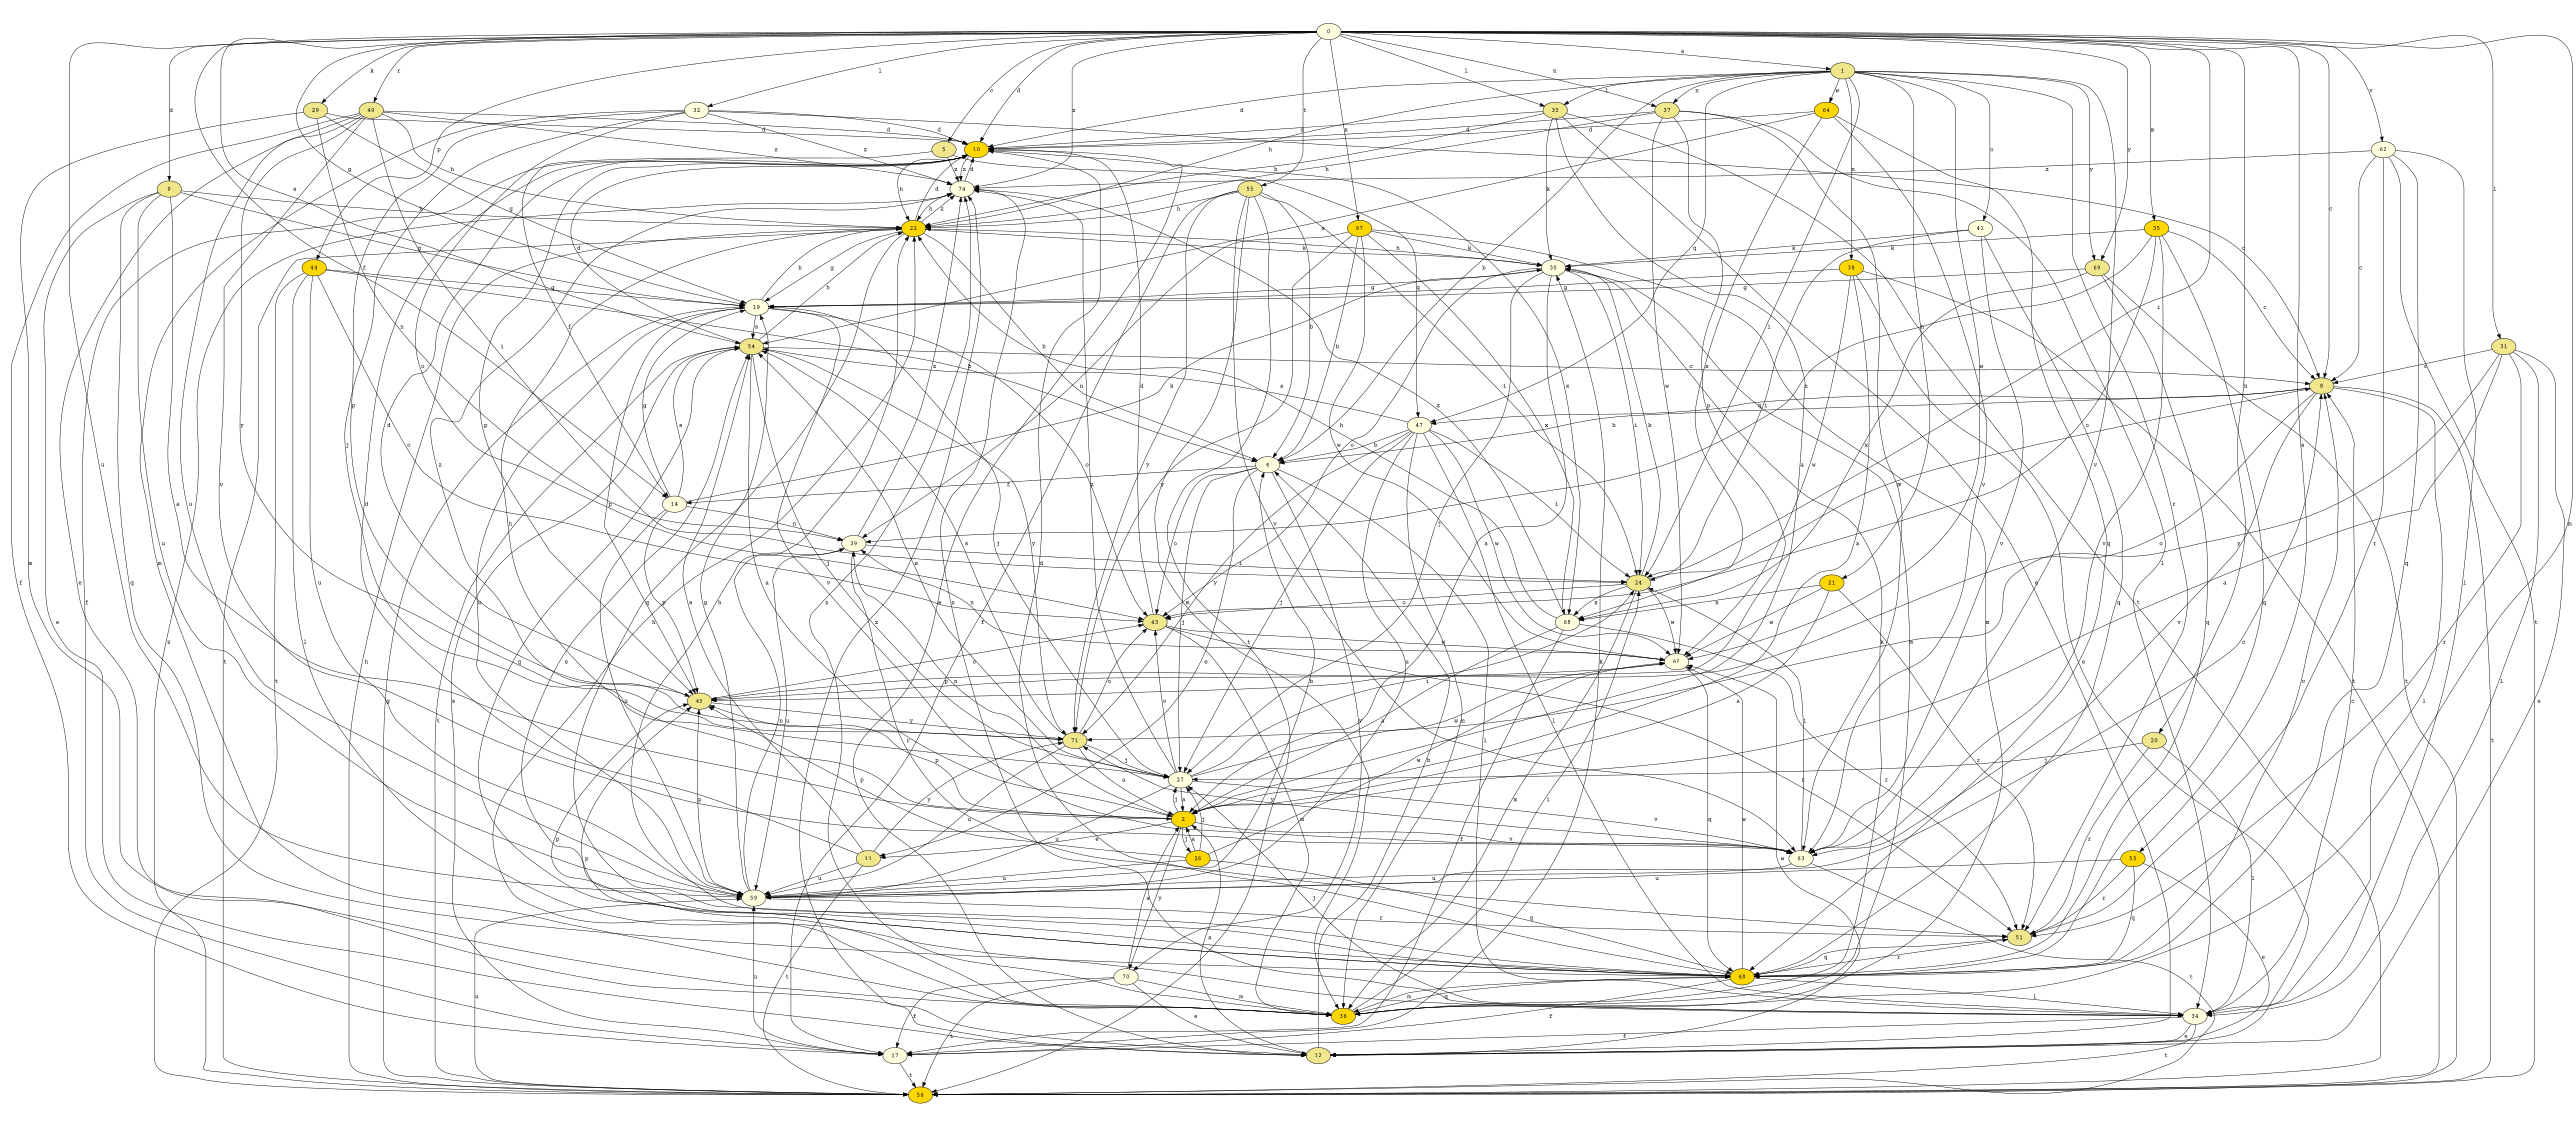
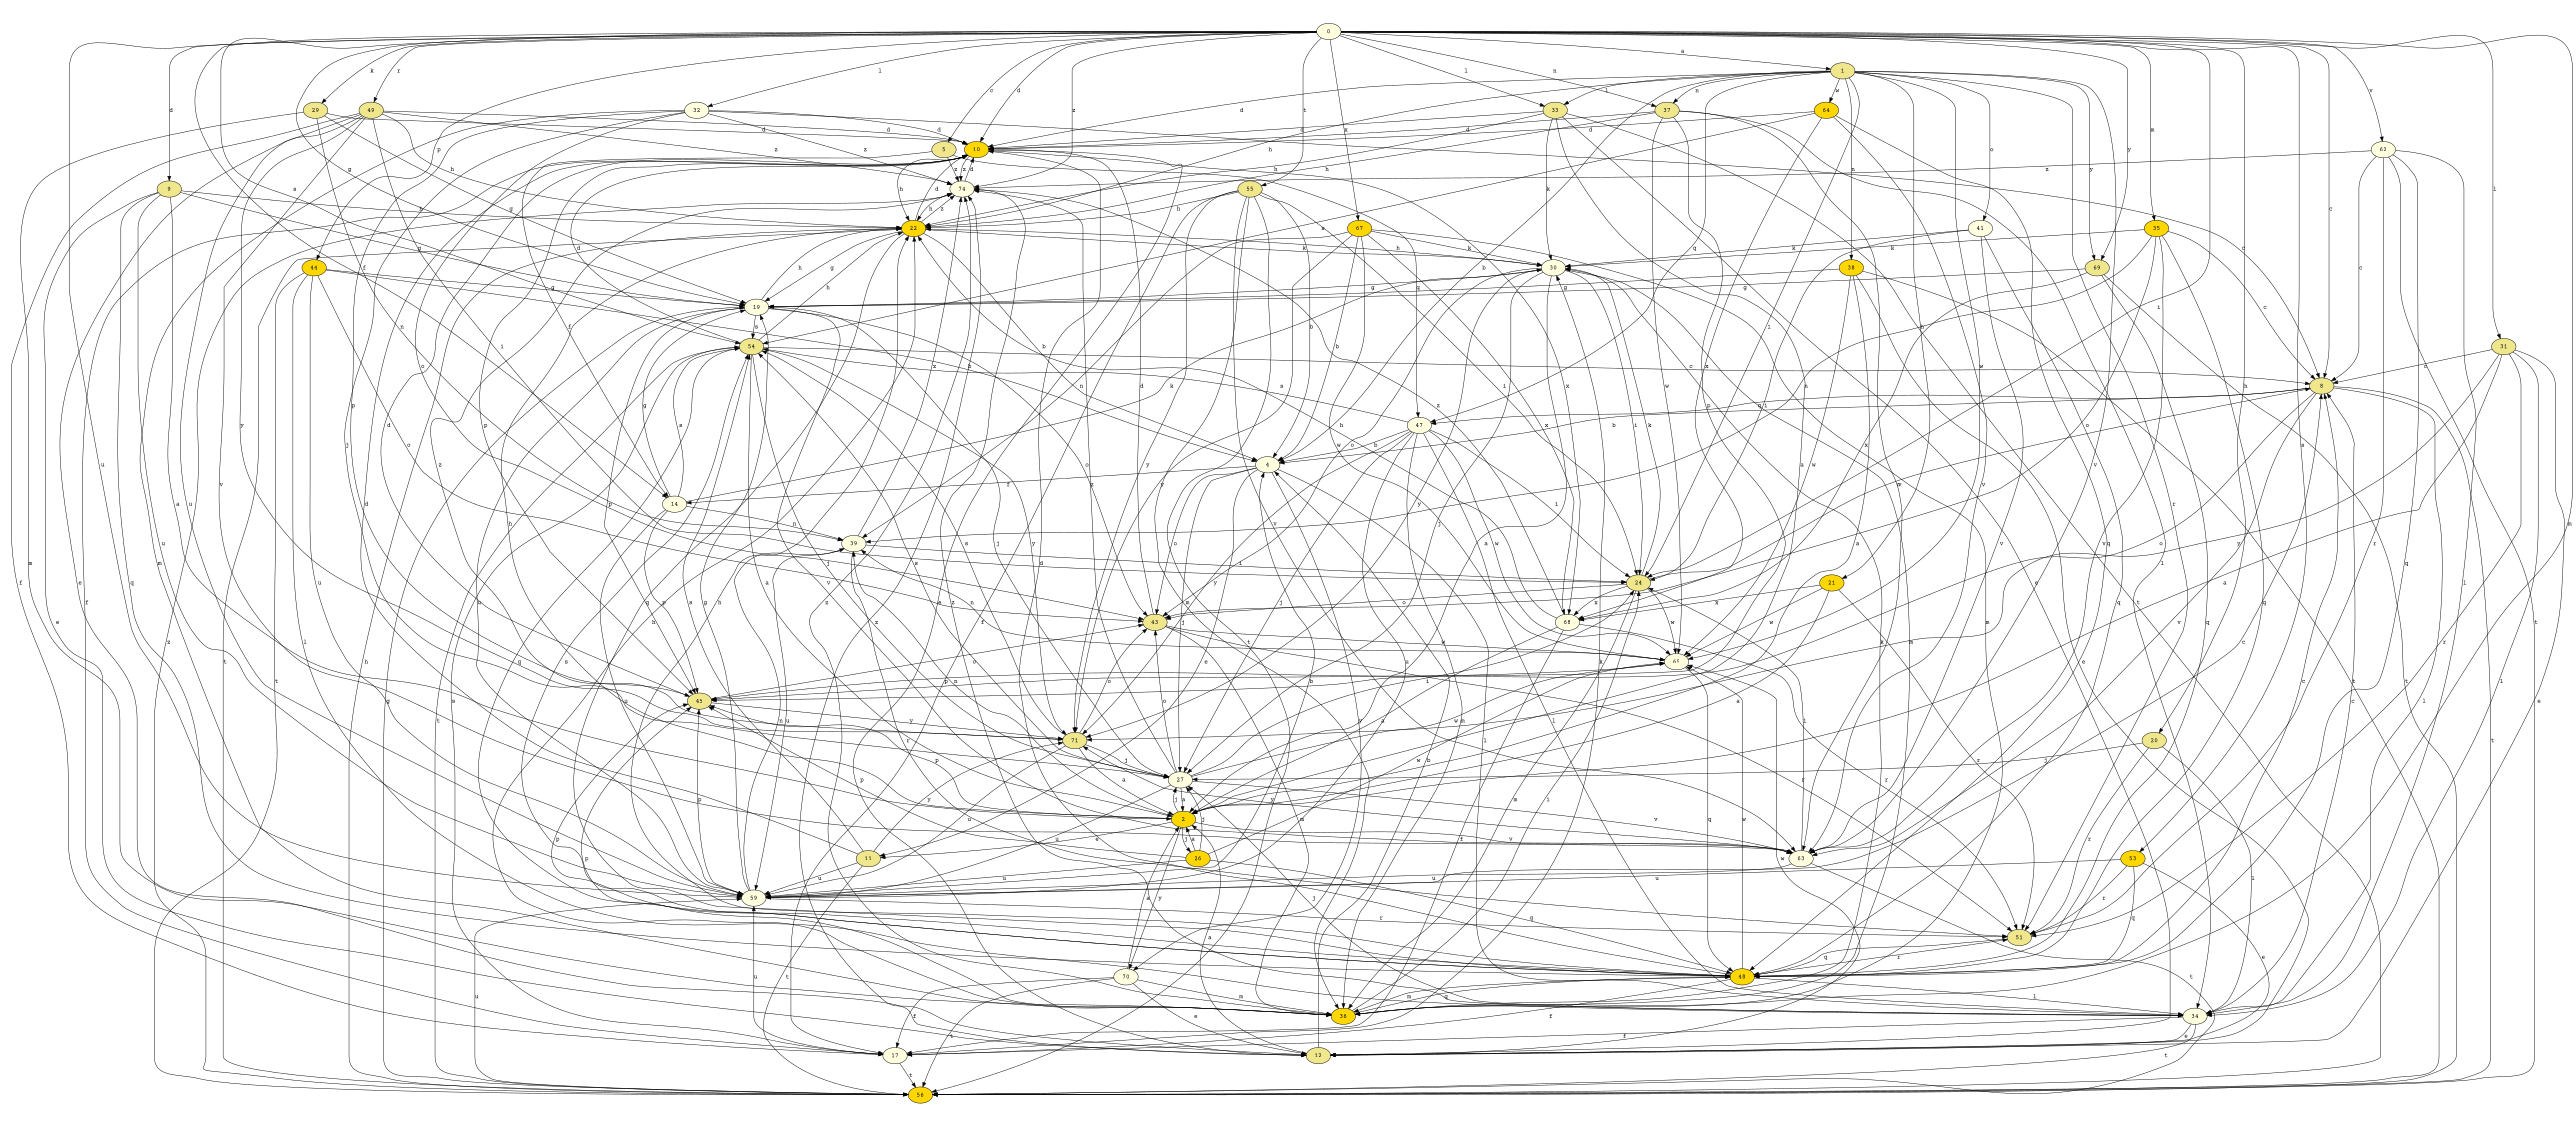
none -> (1379, 557)
